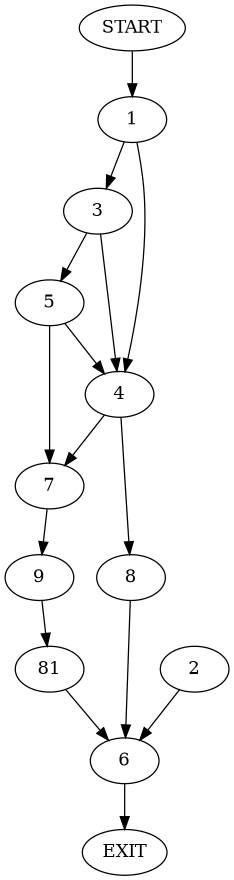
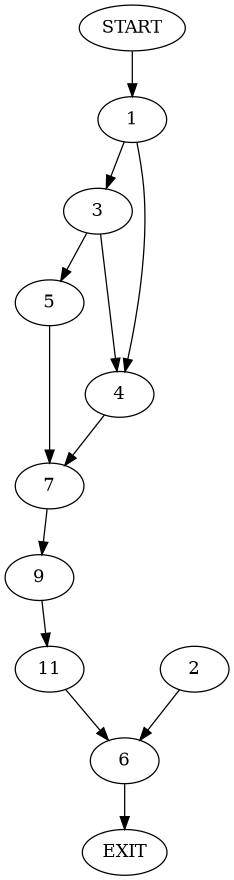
(81, 344) -> none
(131, 578) -> none
(50, 669) -> (50, 669)
